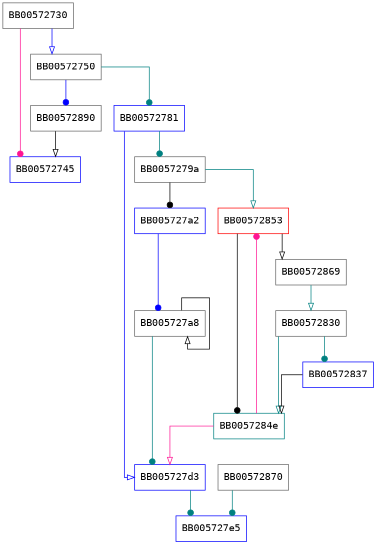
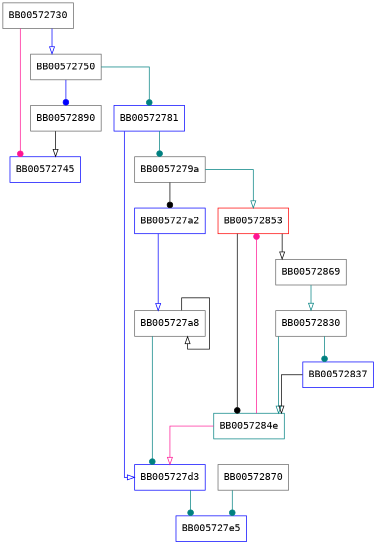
(158, 269) -> (158, 269)
